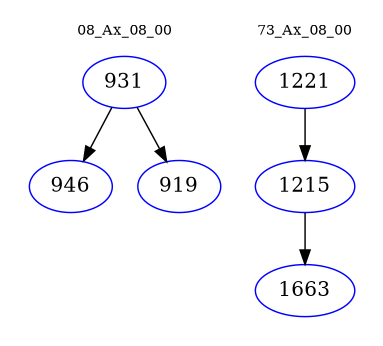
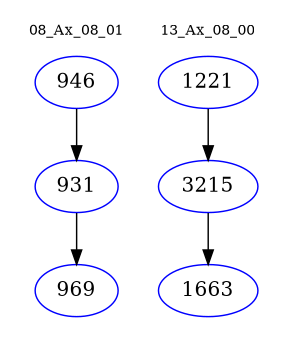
(125, 31) -> (77, 31)
(305, 31) -> (208, 31)
(101, 128) -> (77, 127)
(179, 187) -> (77, 291)
(305, 187) -> (208, 187)
